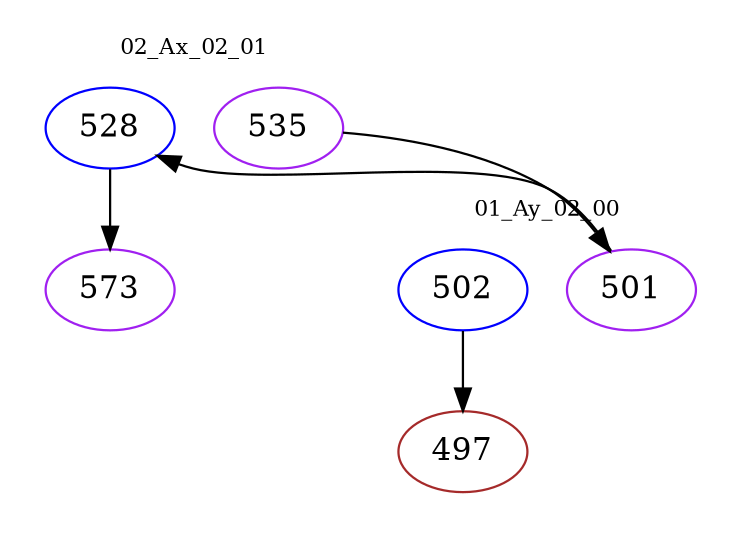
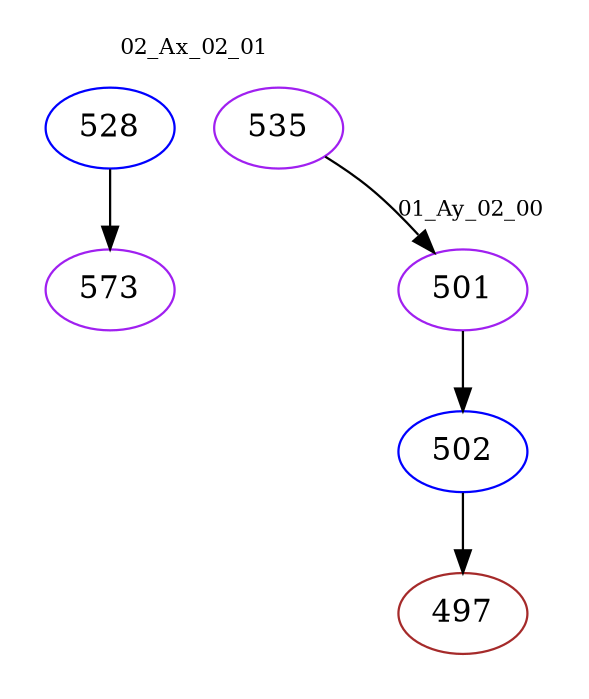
(409, 172) -> (463, 360)
